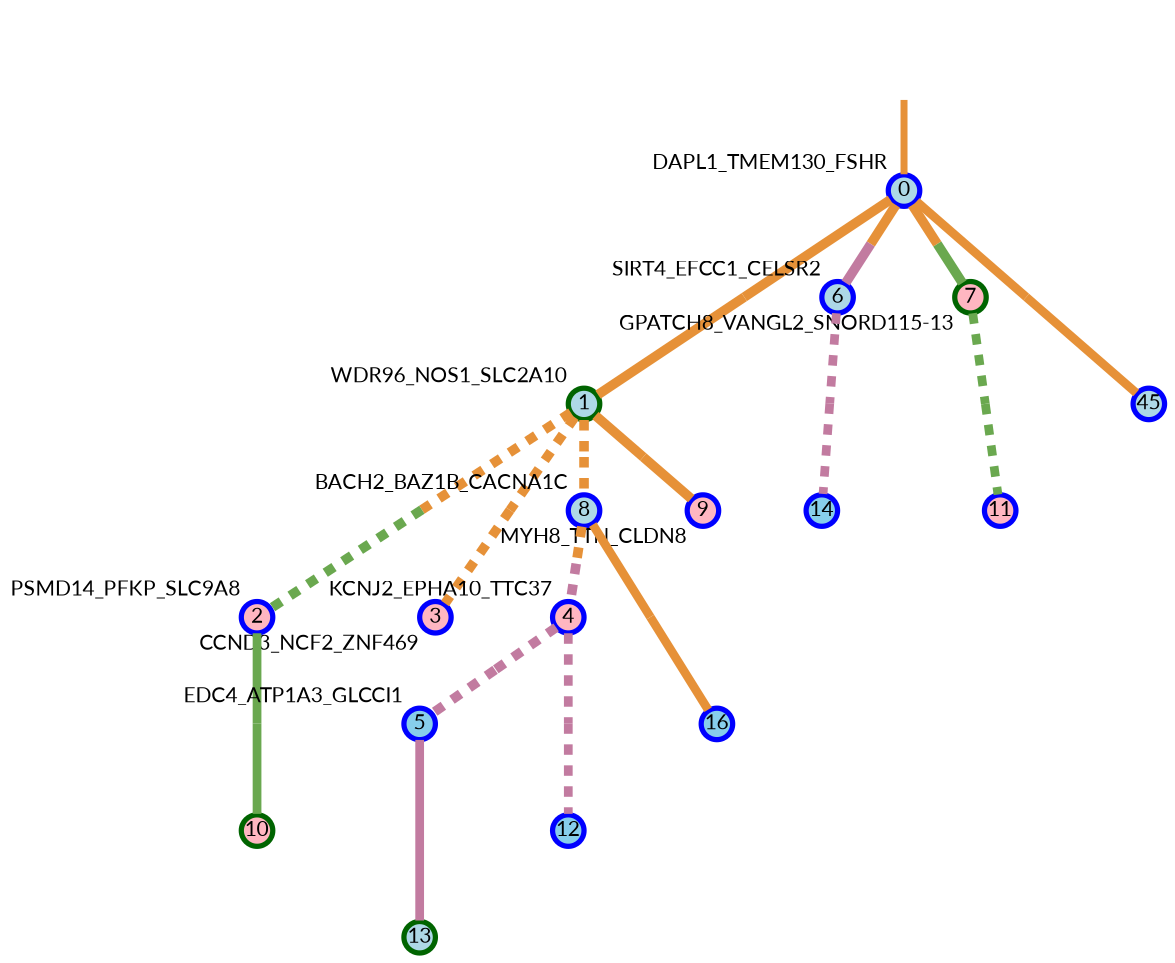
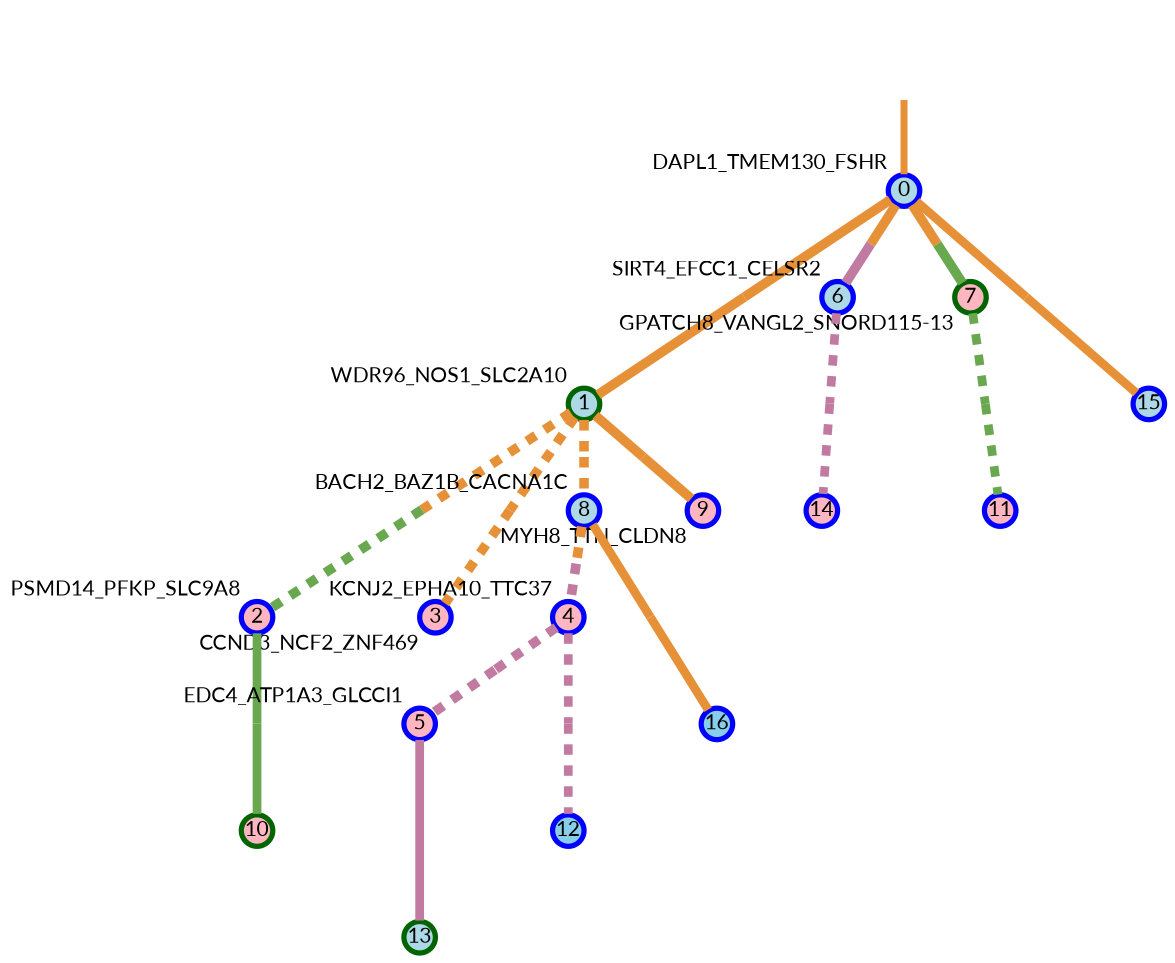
(1149, 404) -> (1149, 404)
(822, 511) -> (822, 511)
(420, 724) -> (420, 724)
